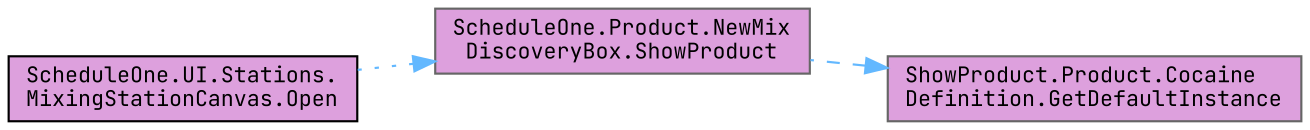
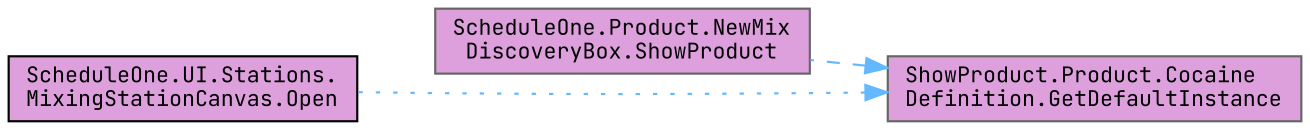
(386, 67) -> (611, 94)
